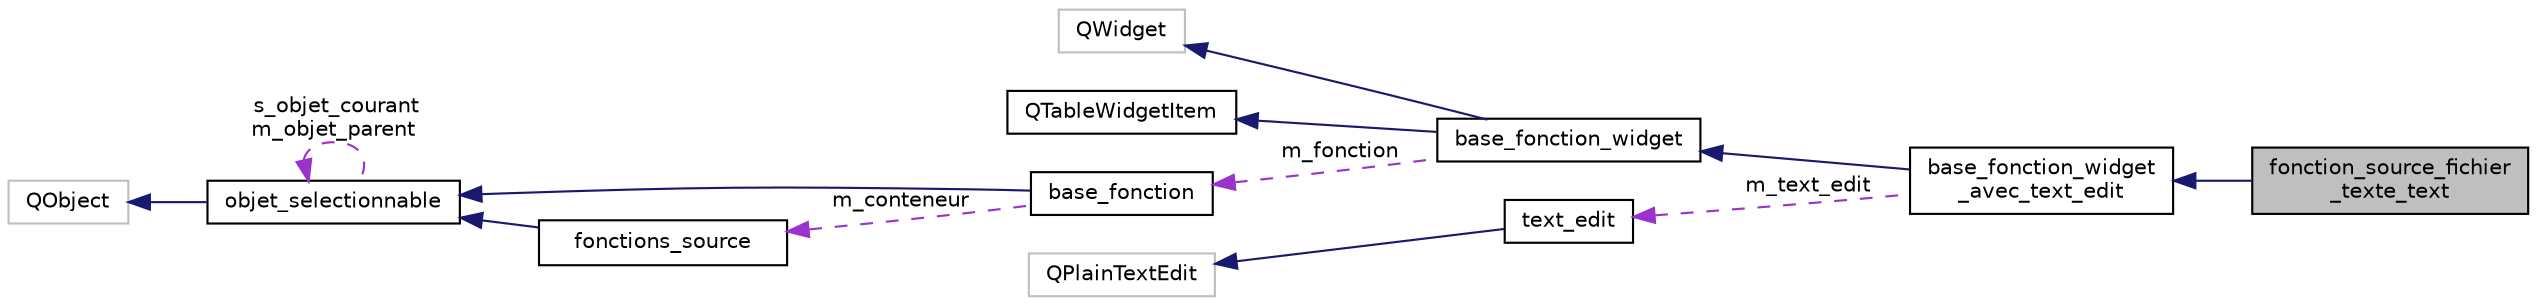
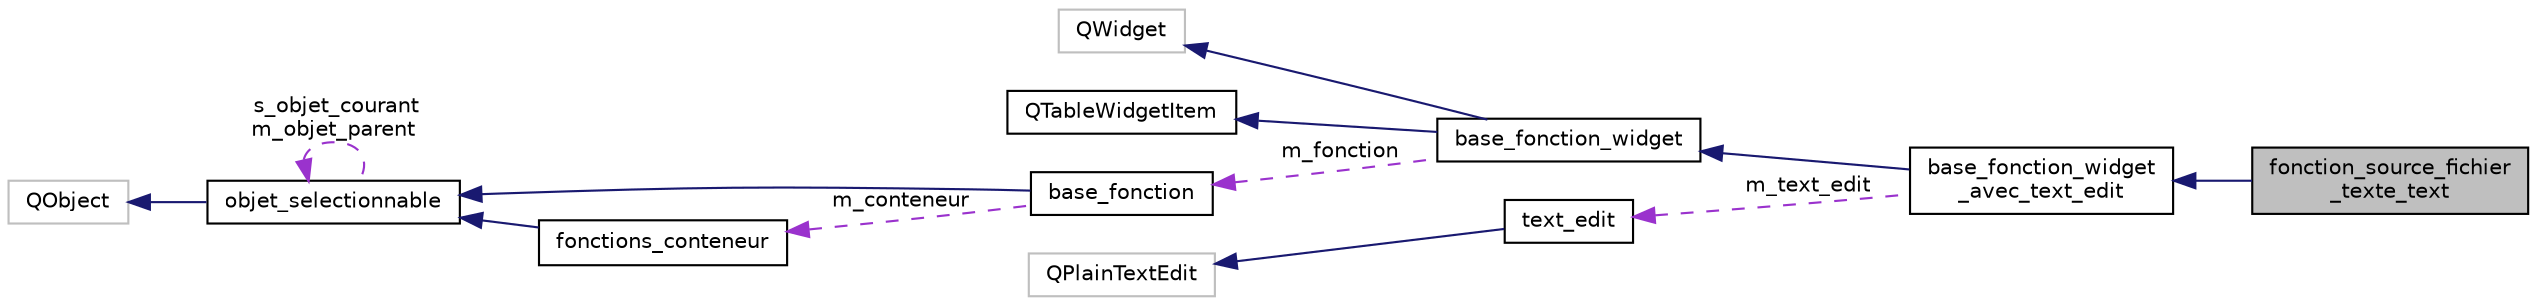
(663, 243) -> (663, 243)
